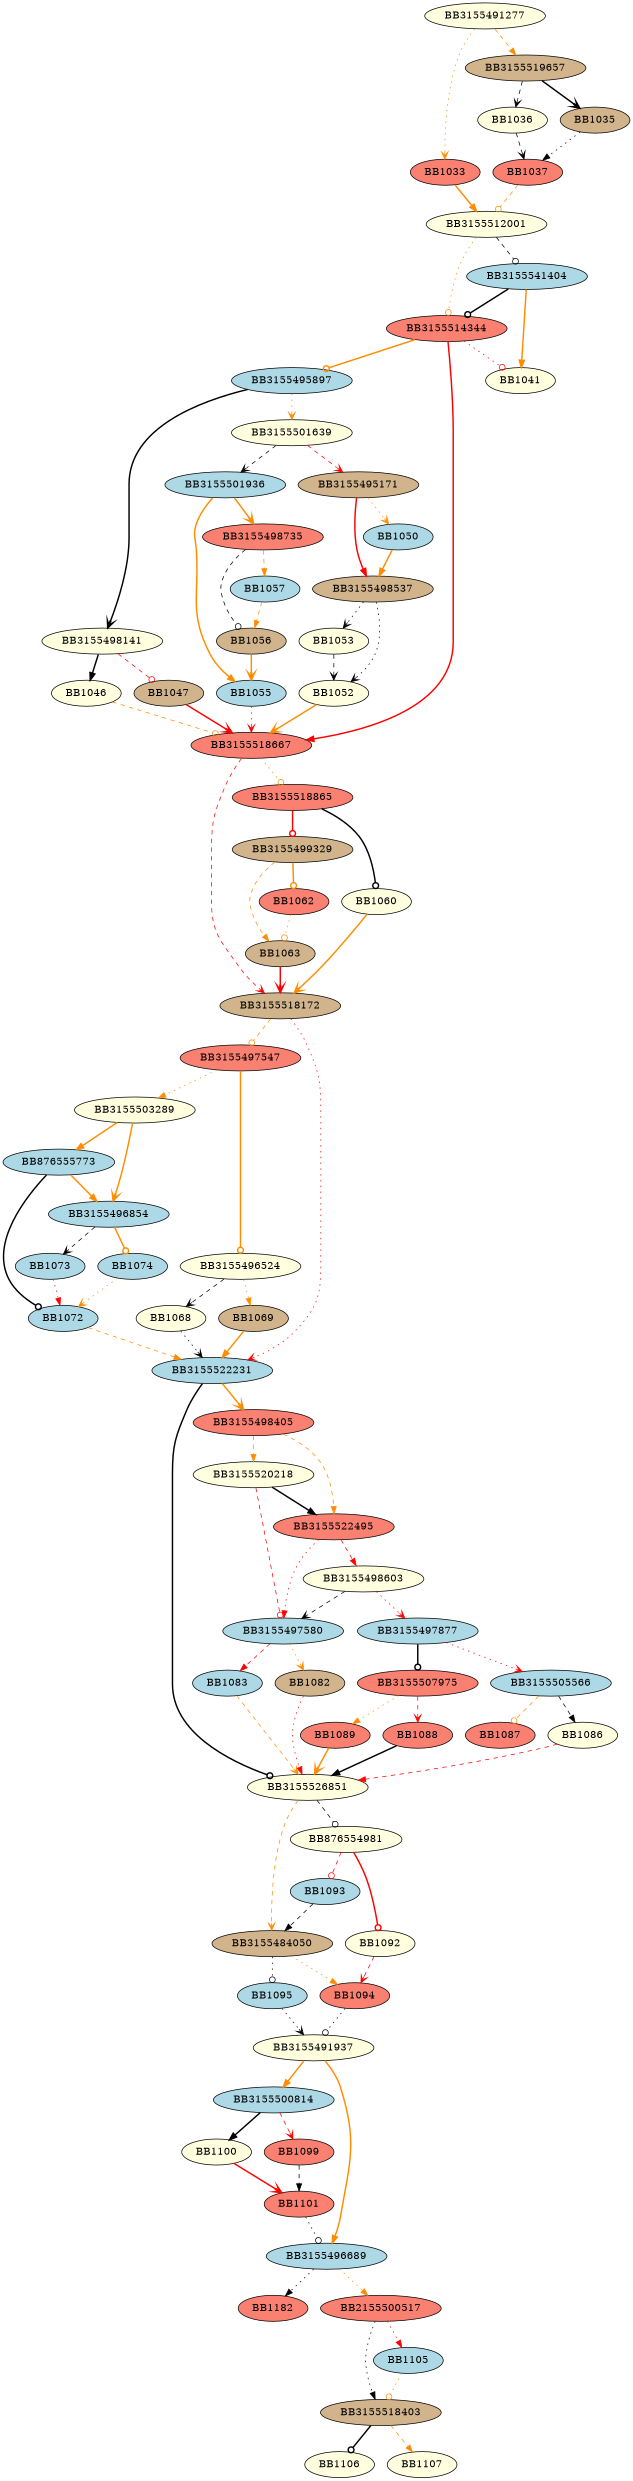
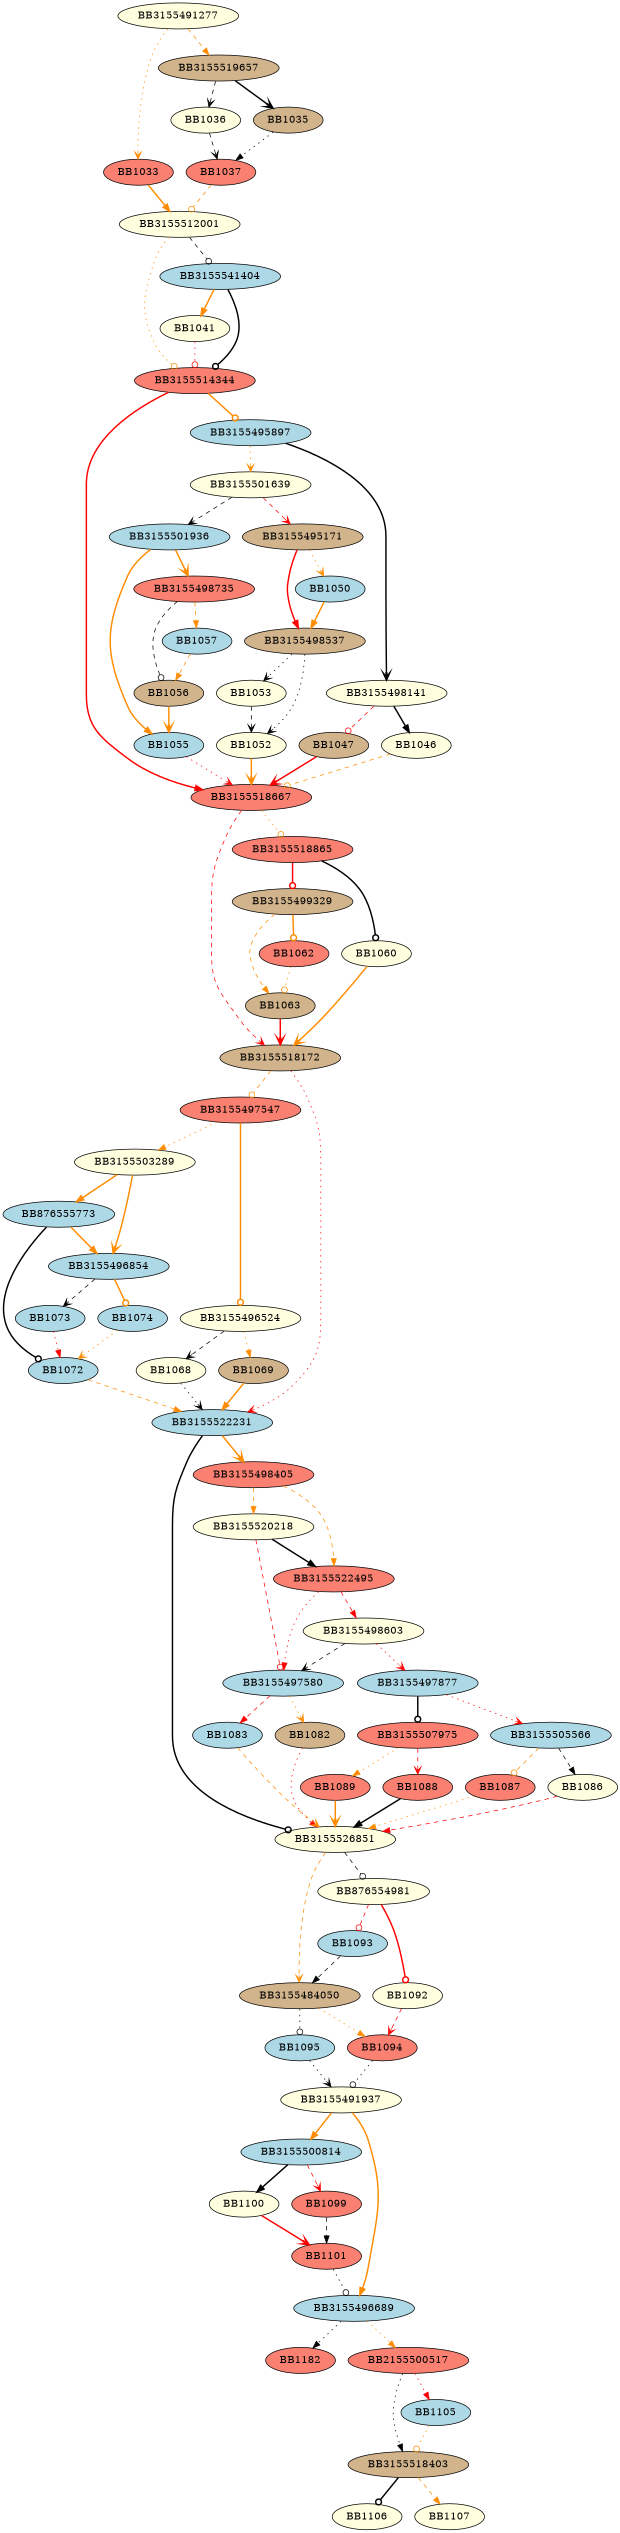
(482, 353) -> (195, 352)
none -> (425, 1811)
